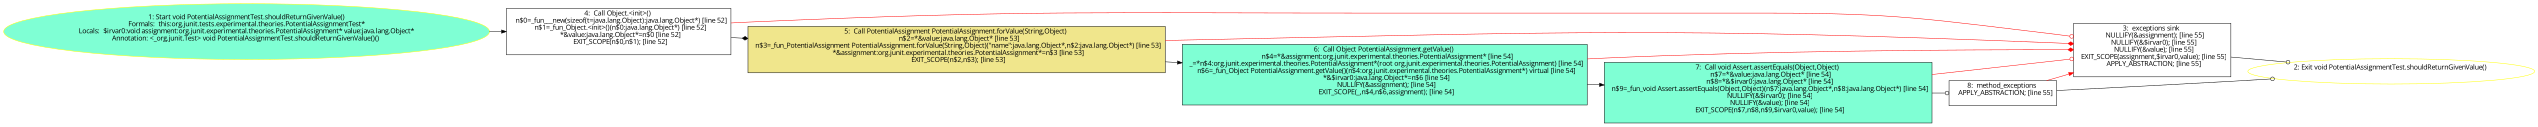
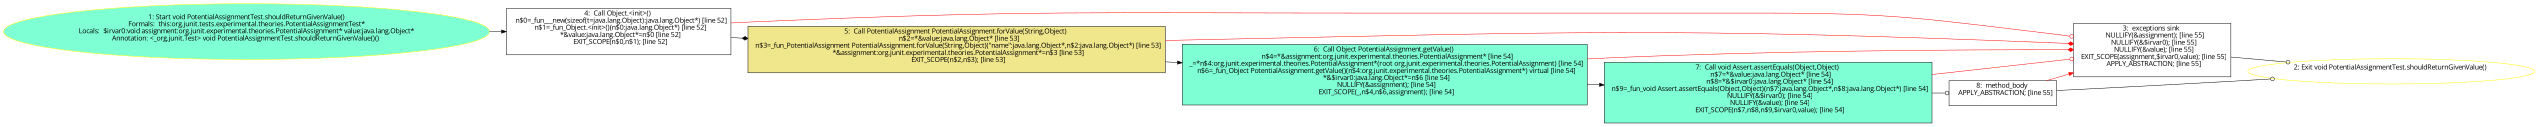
(2003, 93) -> (2003, 93)
